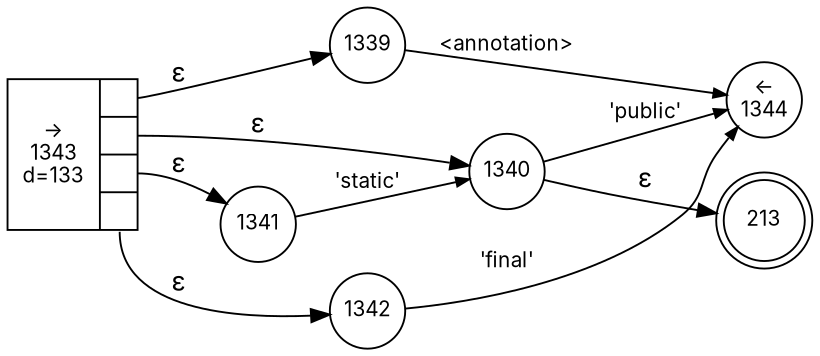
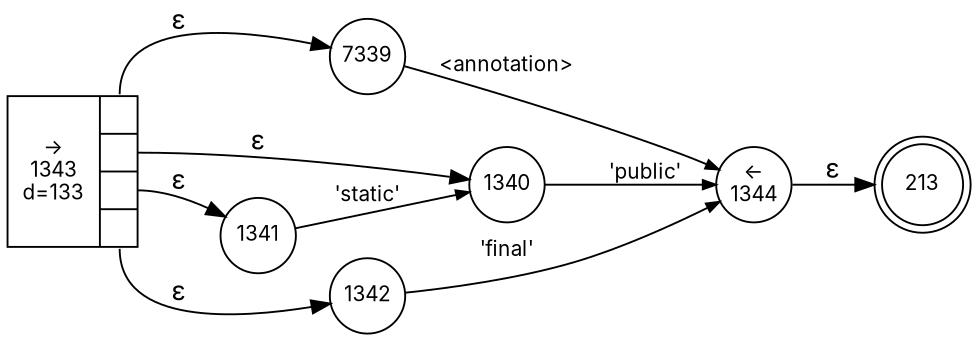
(368, 45) -> (368, 57)
(620, 196) -> (824, 185)
